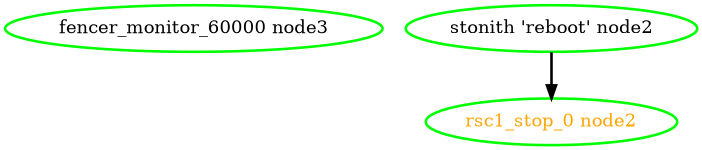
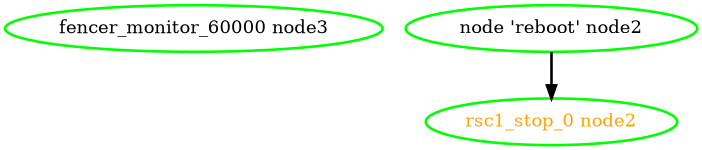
(551, 29) -> (551, 29)
